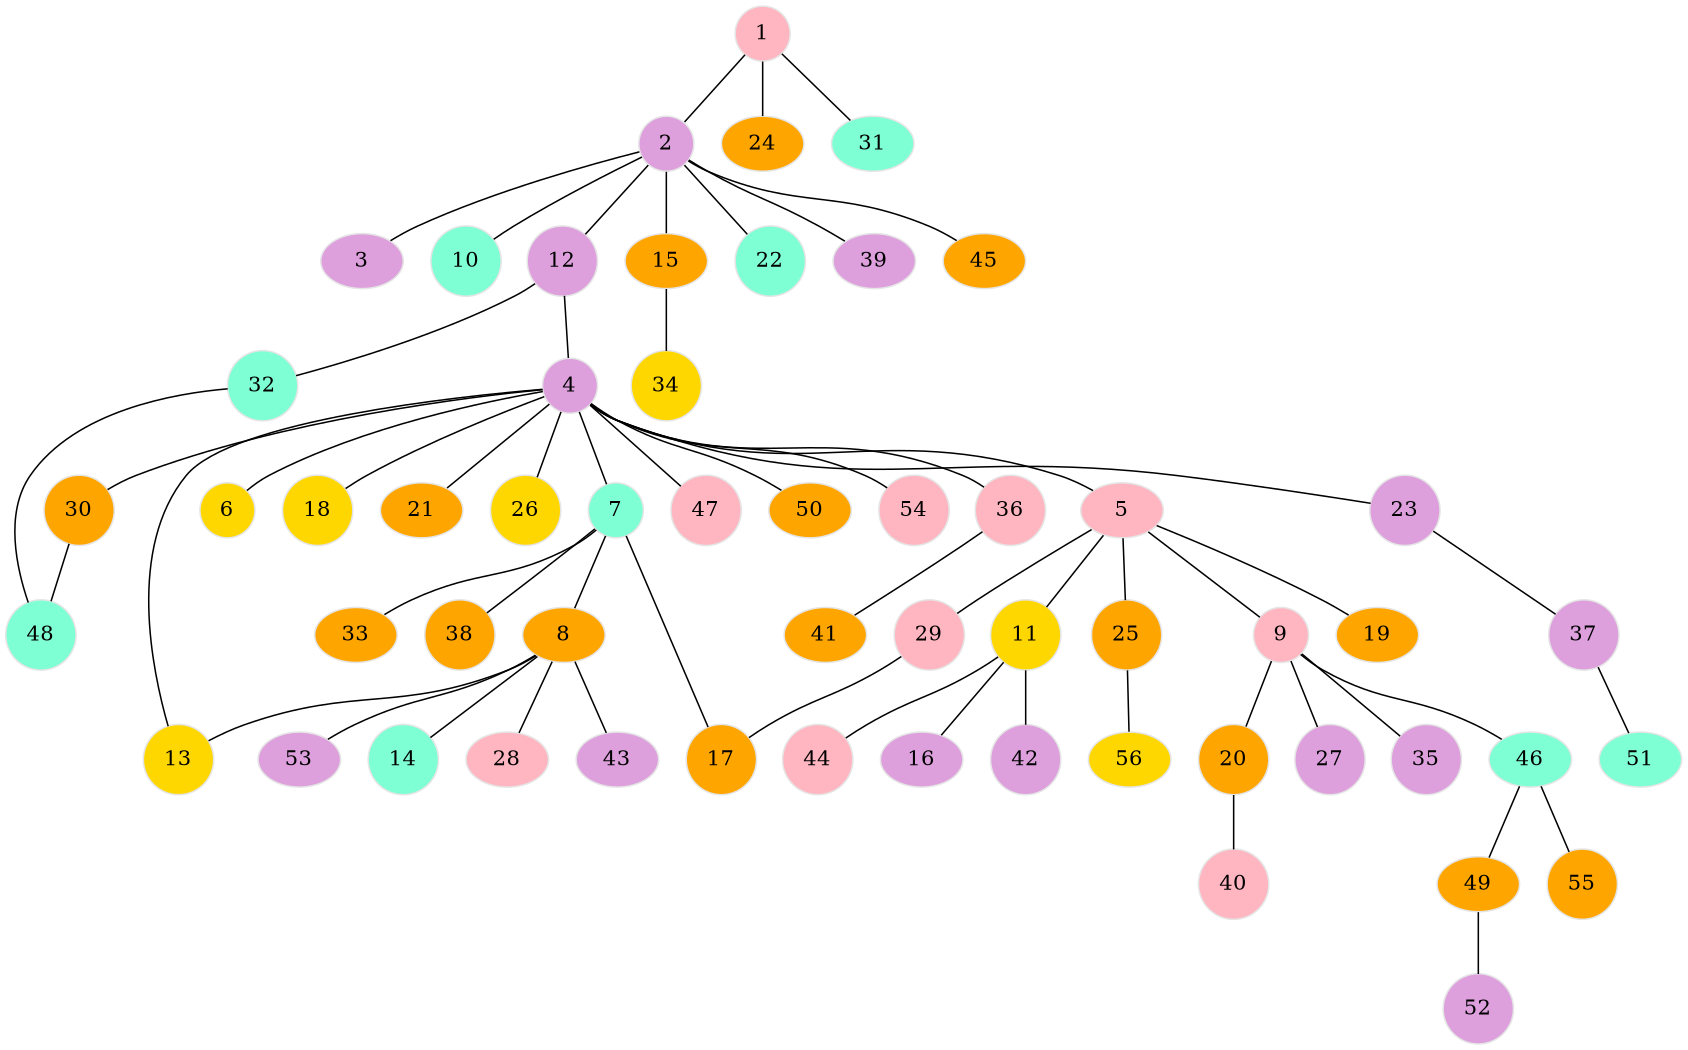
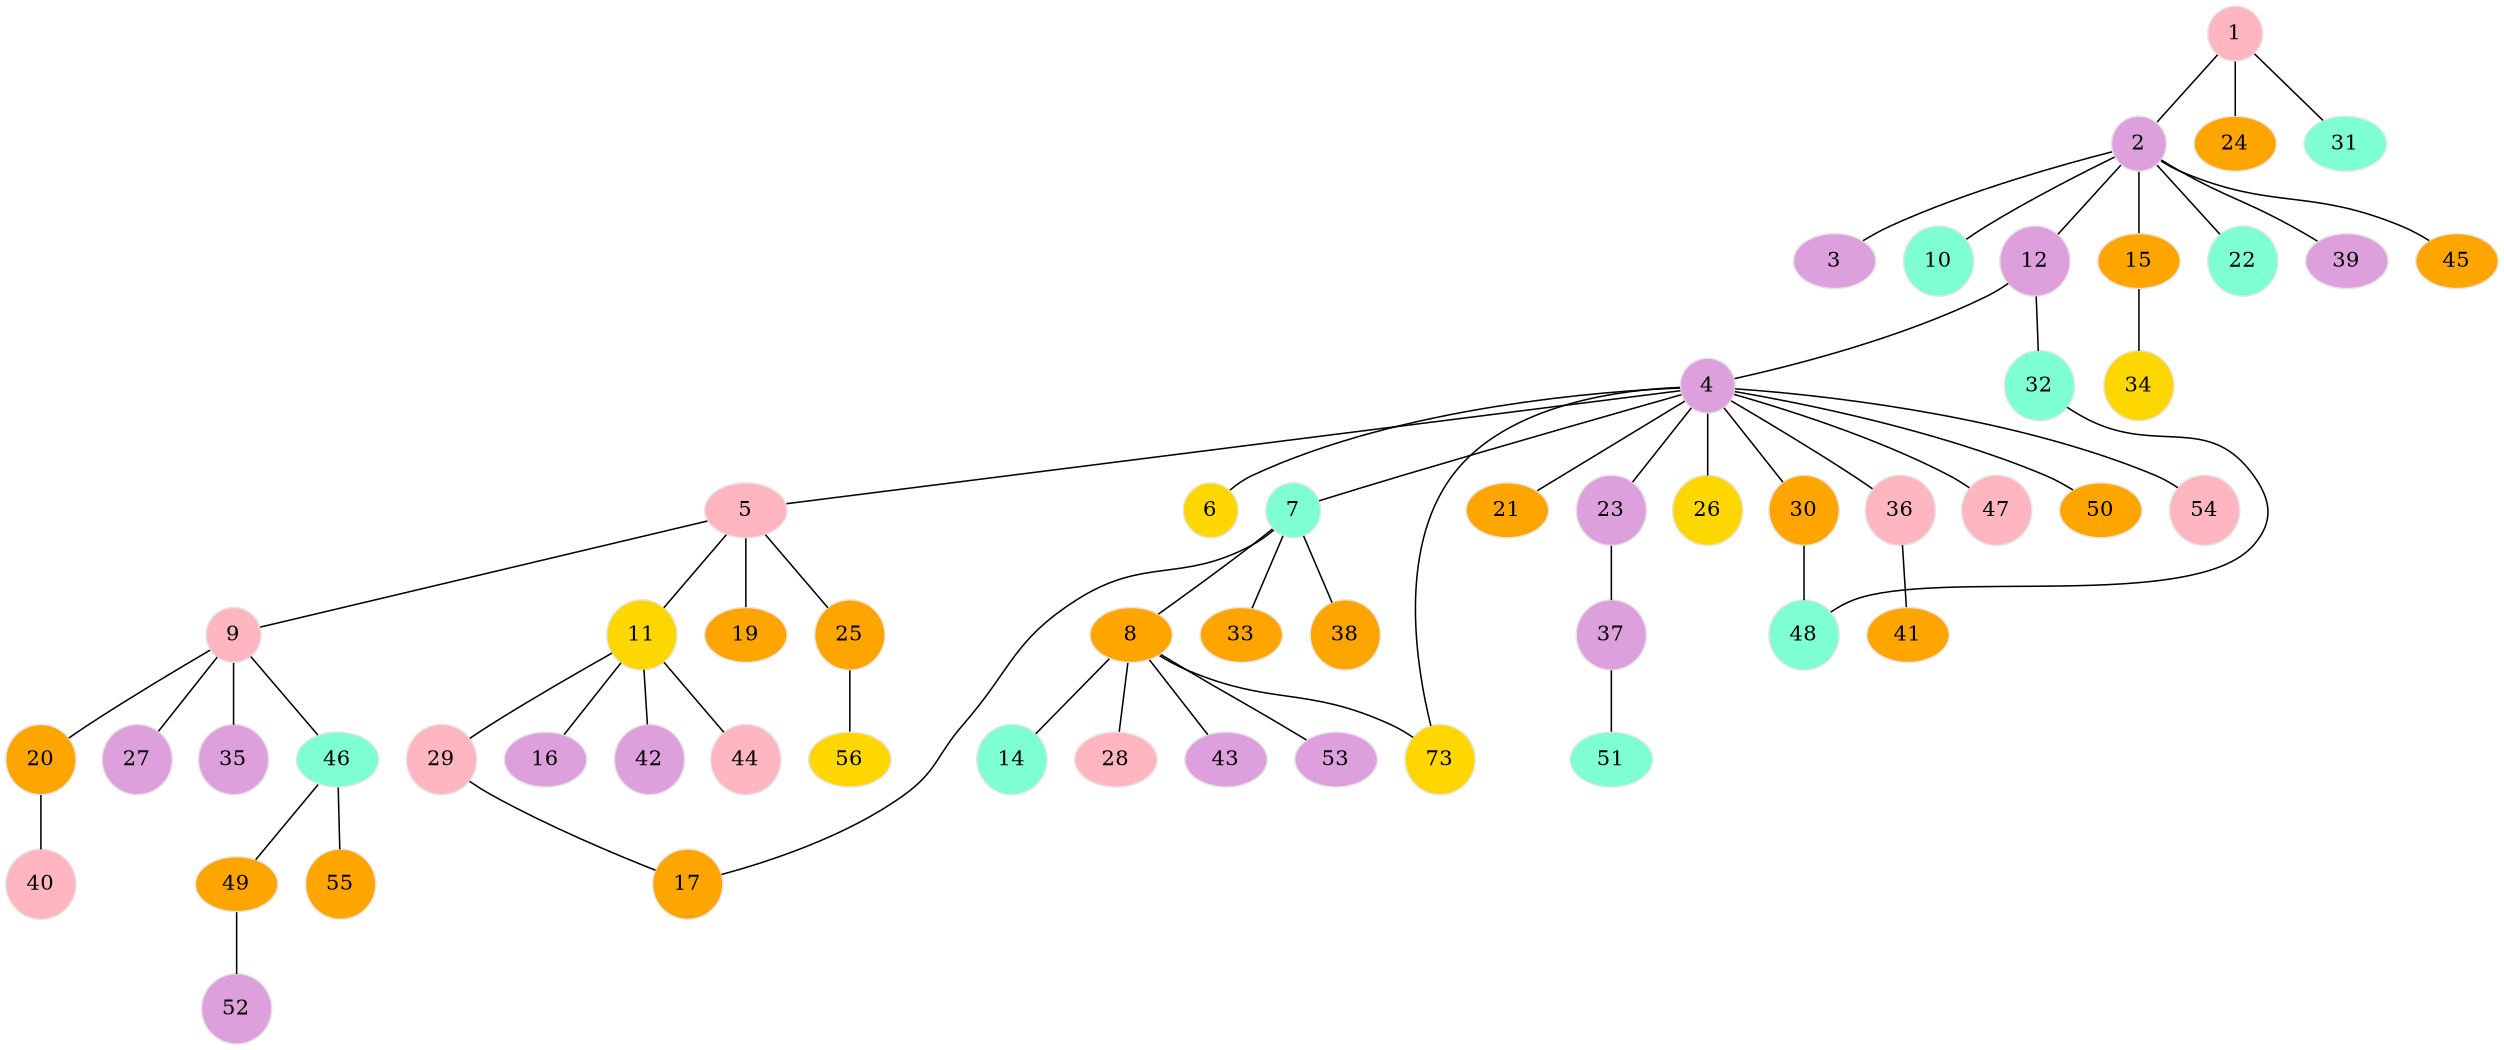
(318, 510) -> none
(1024, 570) -> (540, 695)
(179, 760) -> (1440, 760)
